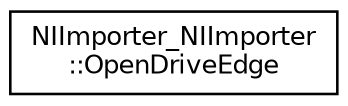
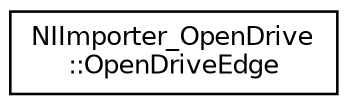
(174, 53) -> (174, 53)
